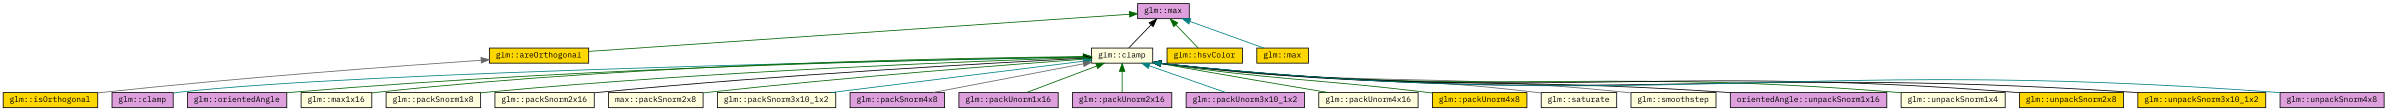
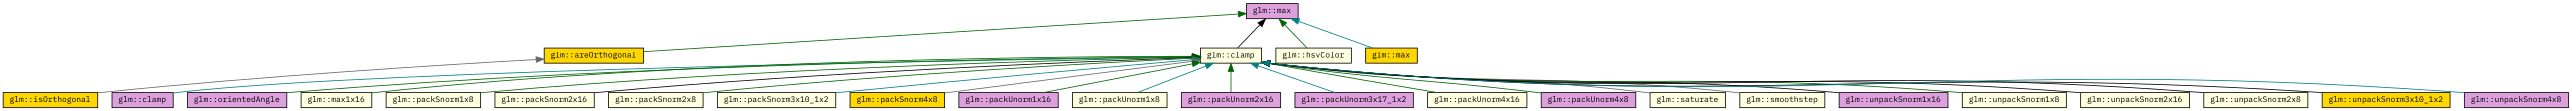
(1205, 56) -> (1314, 56)
(656, 100) -> (656, 100)
(897, 100) -> (897, 100)
none -> (1120, 100)
(1245, 100) -> (1354, 100)
(1480, 100) -> (1588, 100)
(1809, 100) -> (1894, 100)
(1953, 100) -> (2014, 100)
(2072, 100) -> (2256, 100)
none -> (2135, 100)
